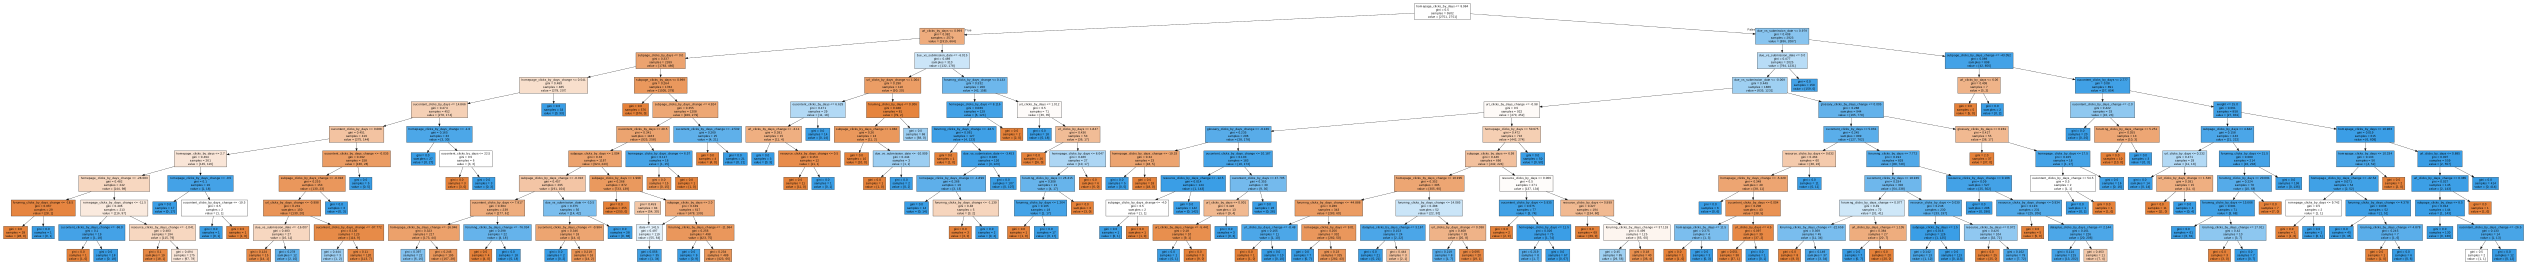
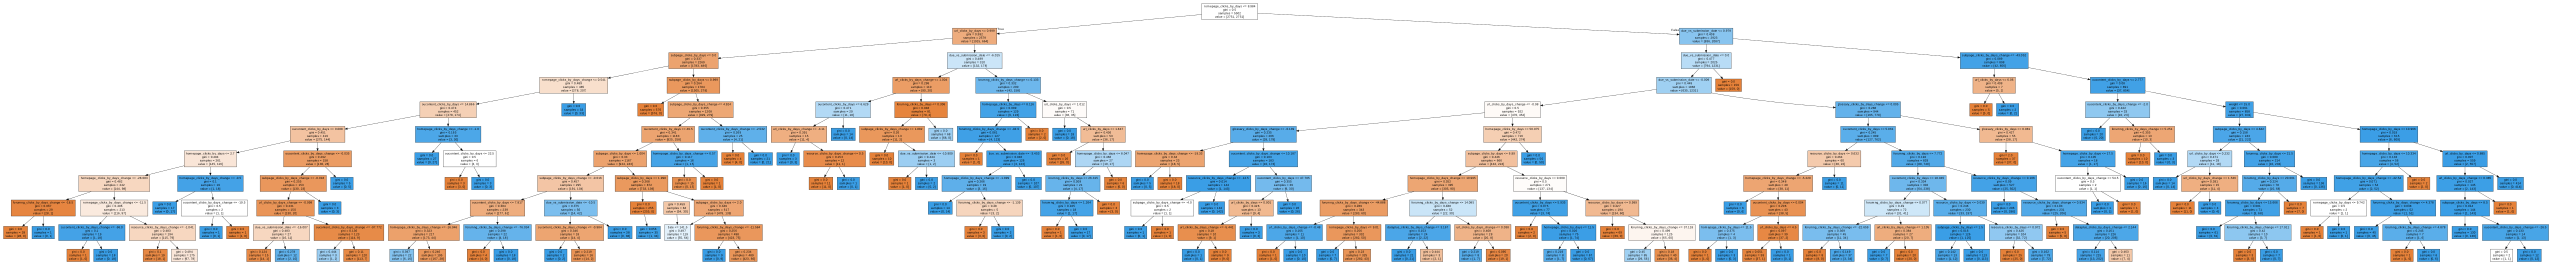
(1804, 85) -> (1729, 85)
(649, 244) -> (646, 219)
